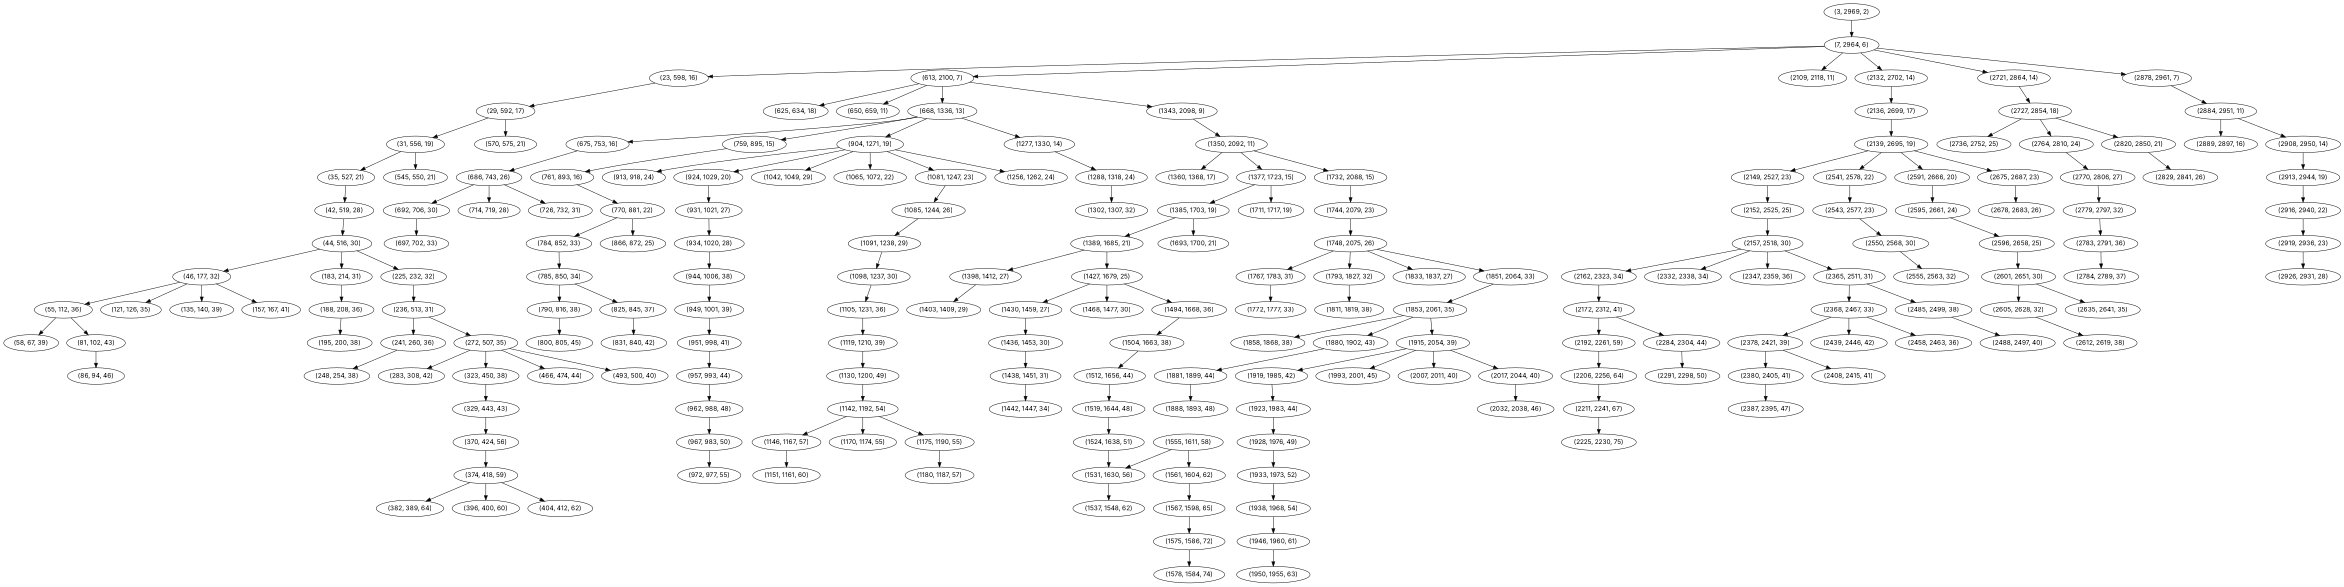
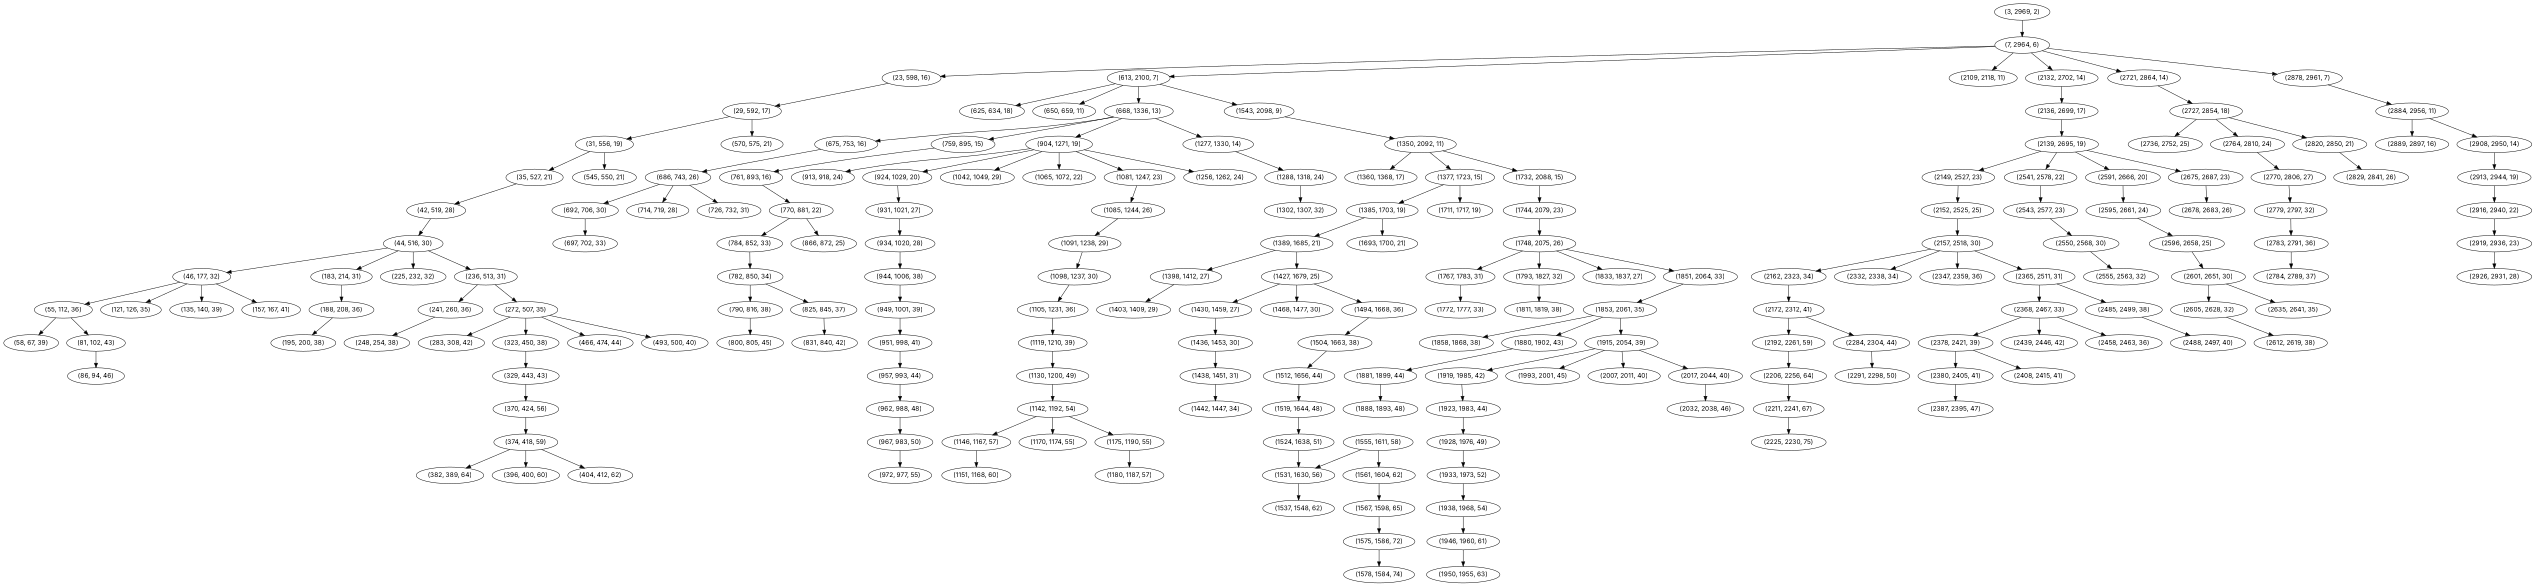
(1182, 111) -> (1259, 111)
(2221, 111) -> (2412, 111)
(559, 277) -> (750, 277)
(414, 291) -> (447, 259)
(786, 475) -> (976, 475)
